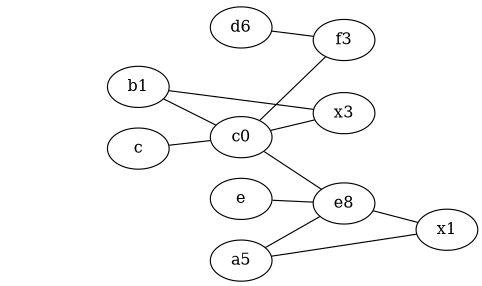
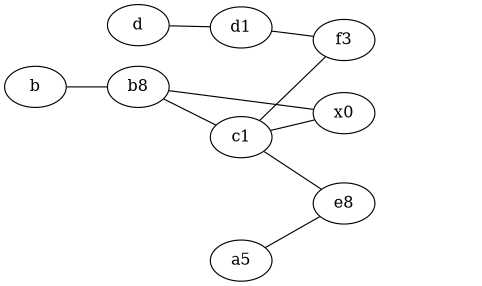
none -> (138, 25)
(241, 27) -> (241, 27)
none -> (35, 87)
(138, 87) -> (138, 87)
(344, 113) -> (344, 113)
(241, 137) -> (241, 137)
(138, 149) -> none
(241, 199) -> none
(447, 230) -> none
